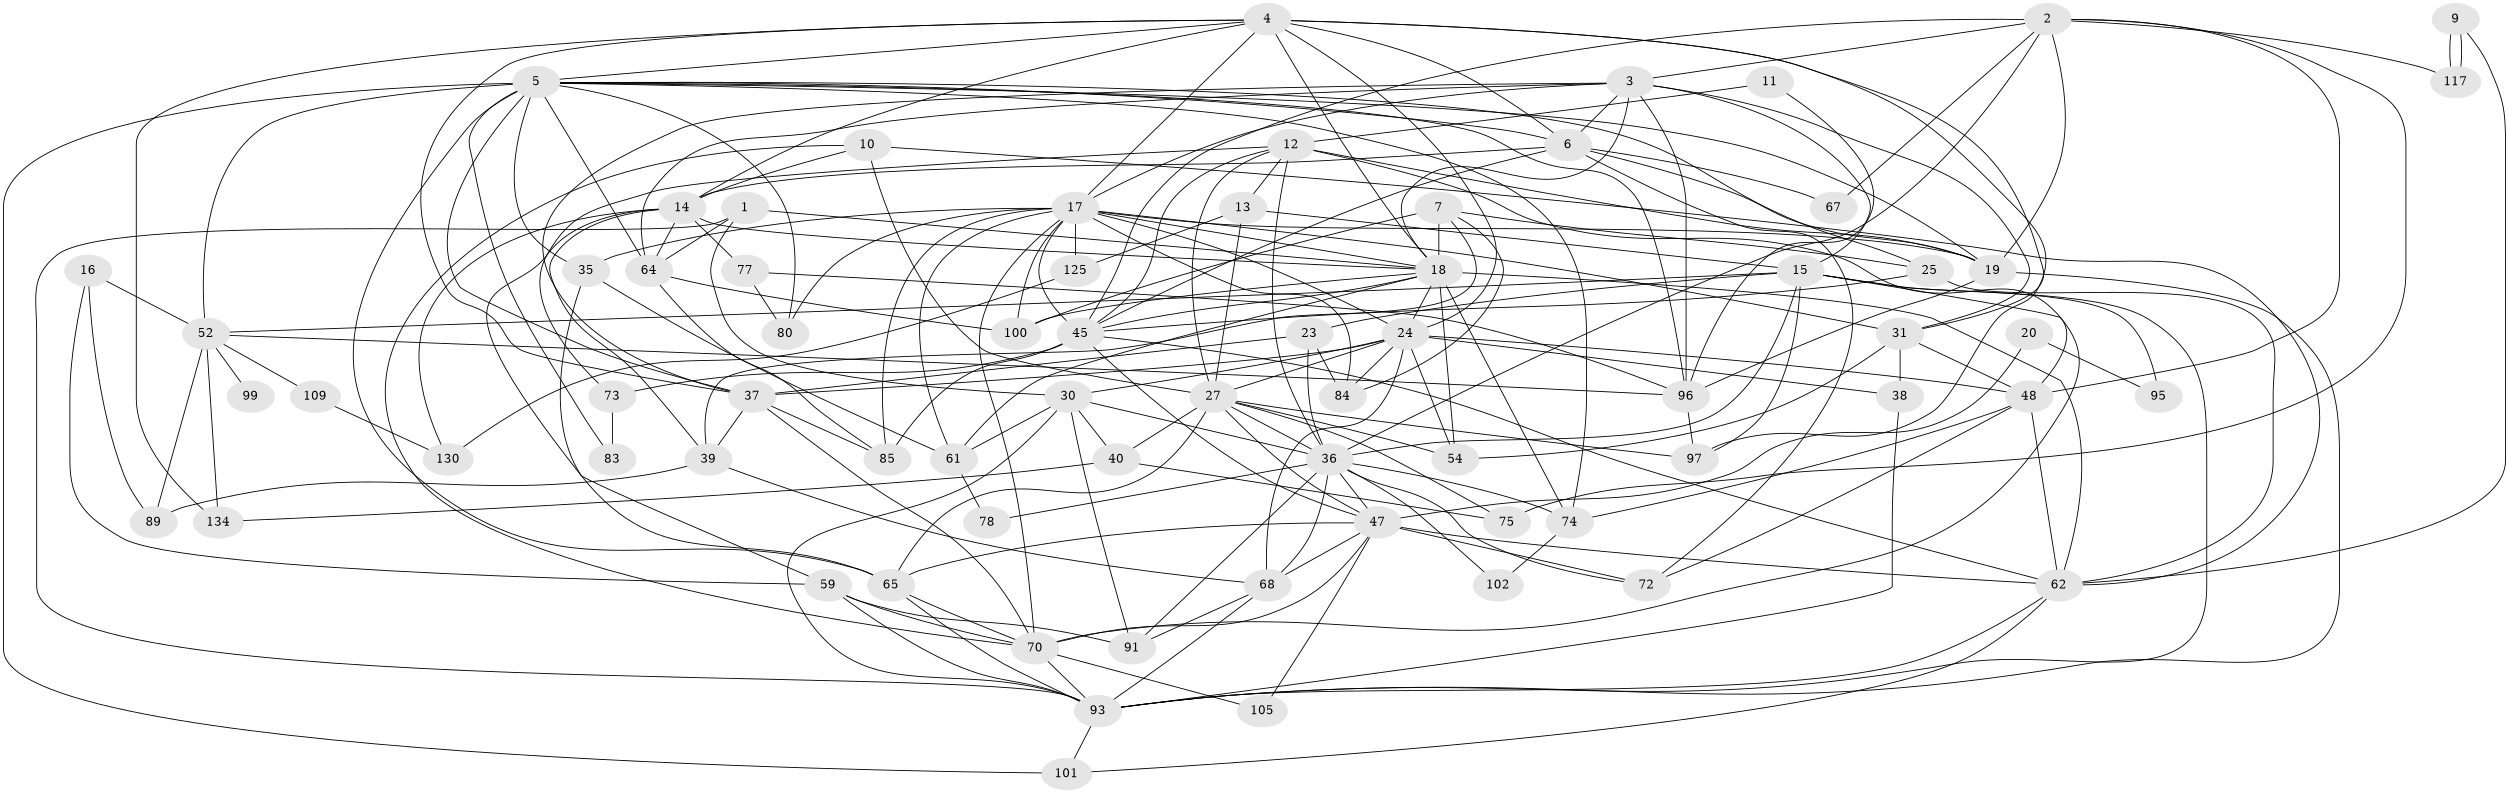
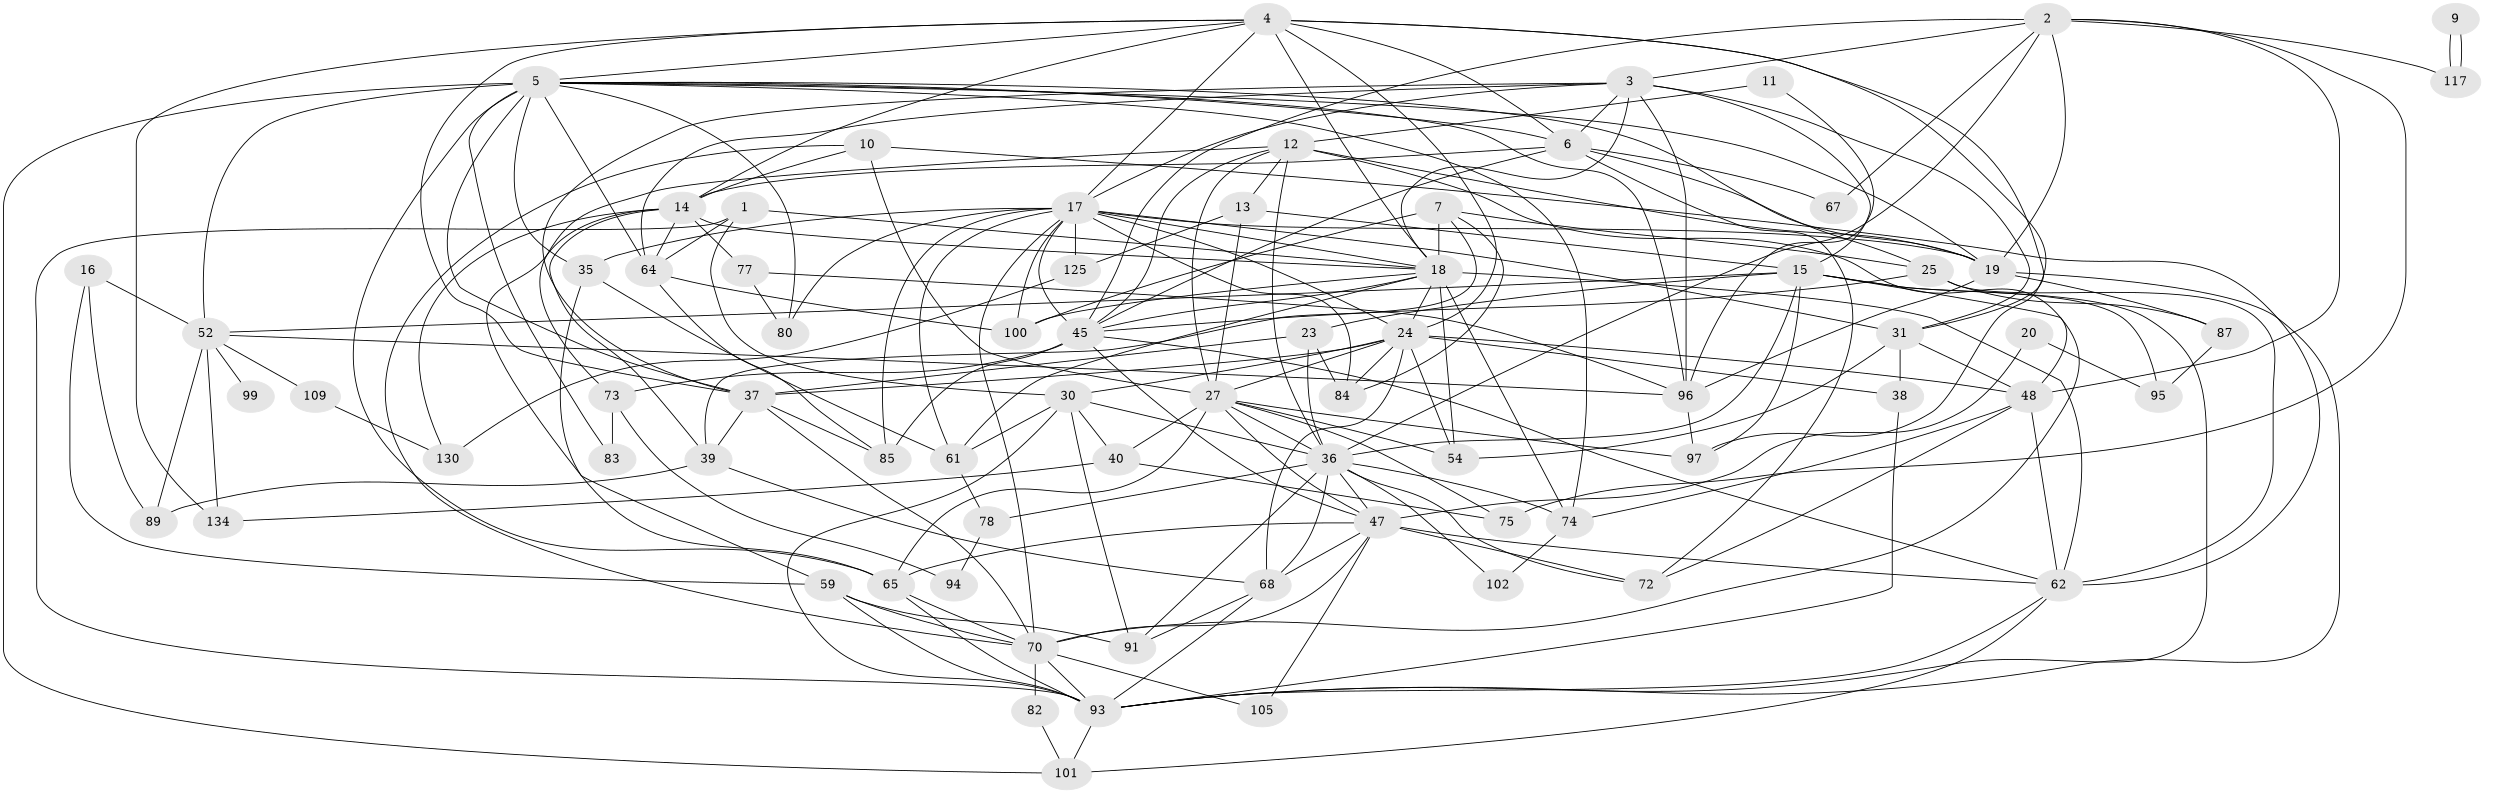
none -> (2225, 334)
(2501, 470) -> none
none -> (954, 585)
none -> (1035, 711)
